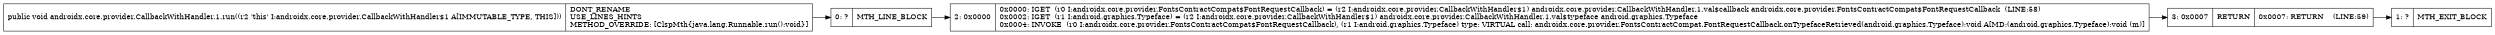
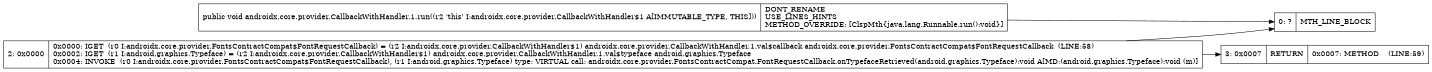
(938, 17) -> (1198, 36)
(2314, 17) -> (1368, 54)
(2441, 17) -> none
